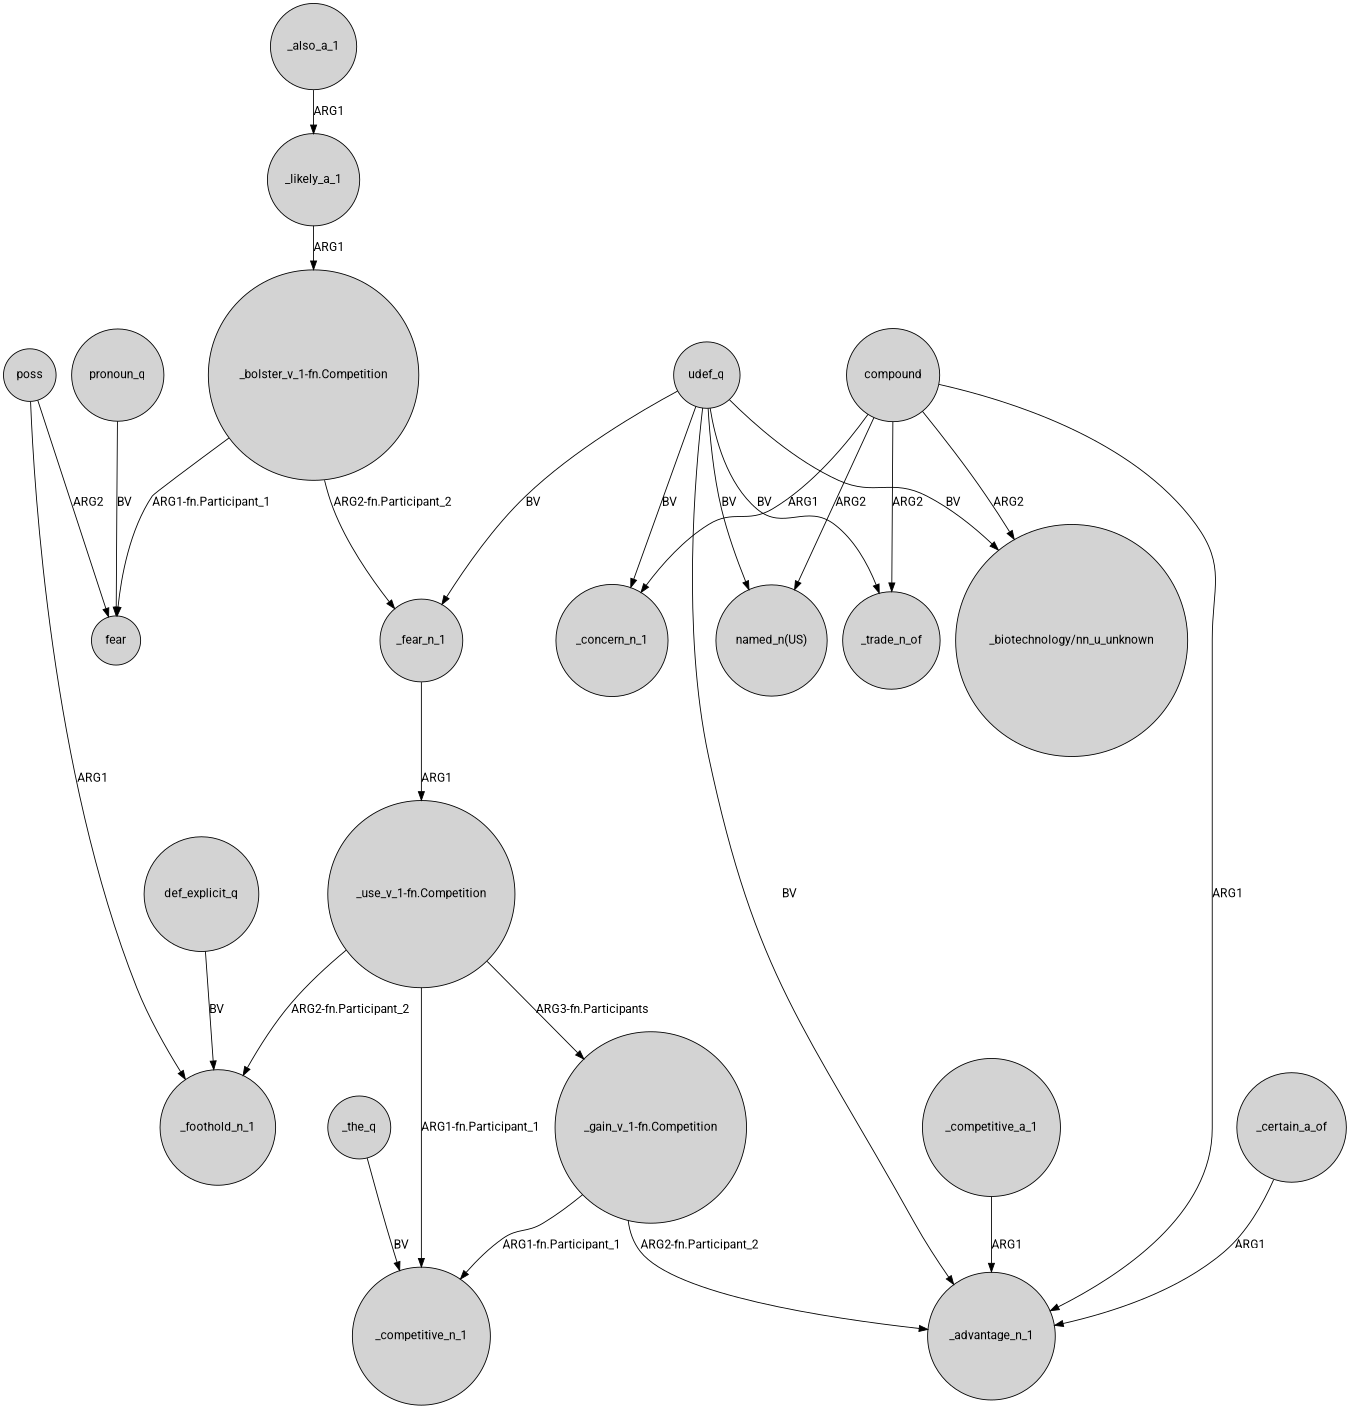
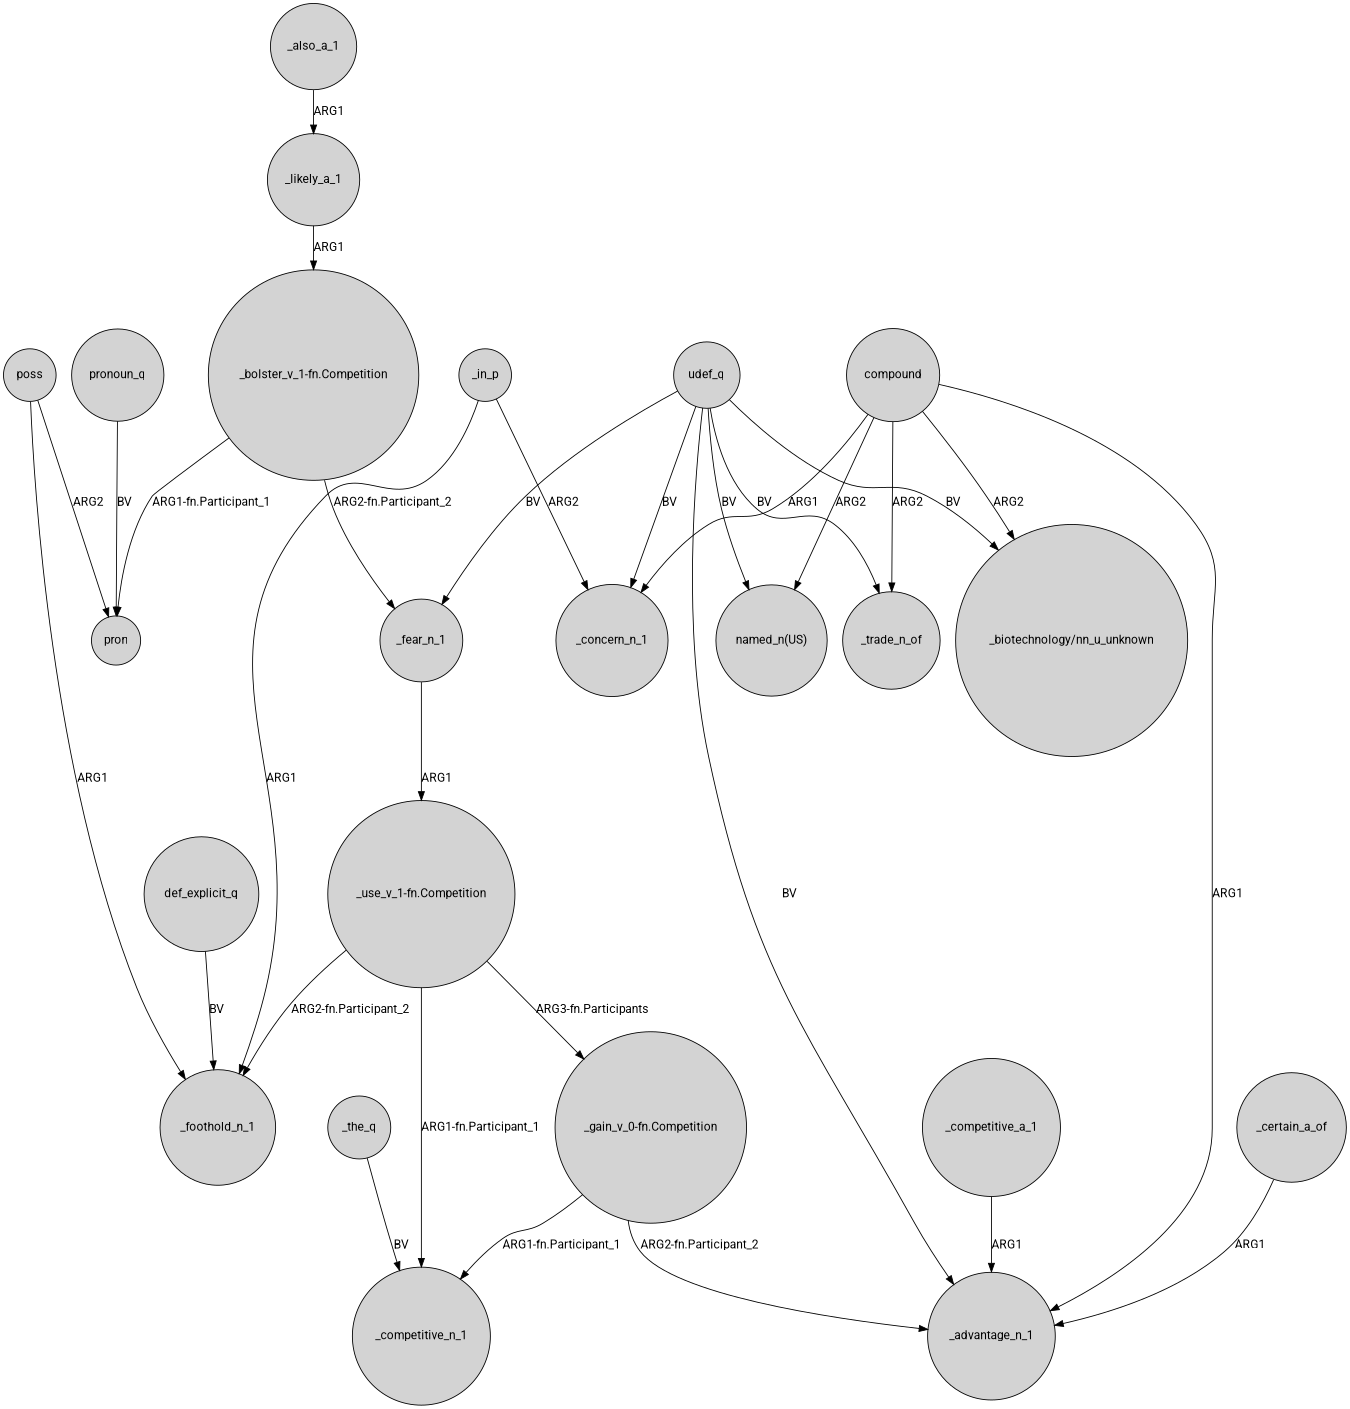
none -> (485, 375)
(116, 641) -> (116, 641)
(651, 1128) -> (651, 1128)
